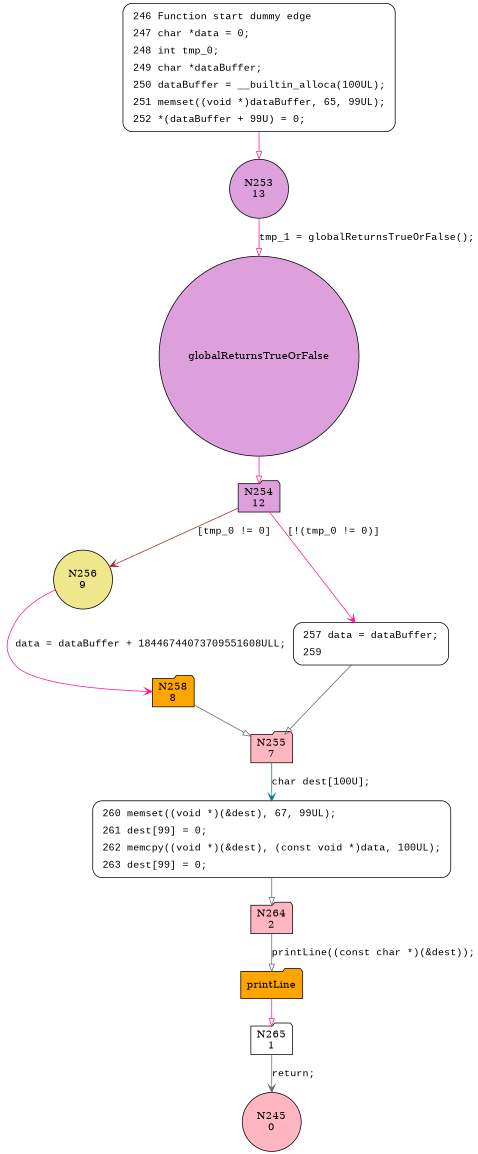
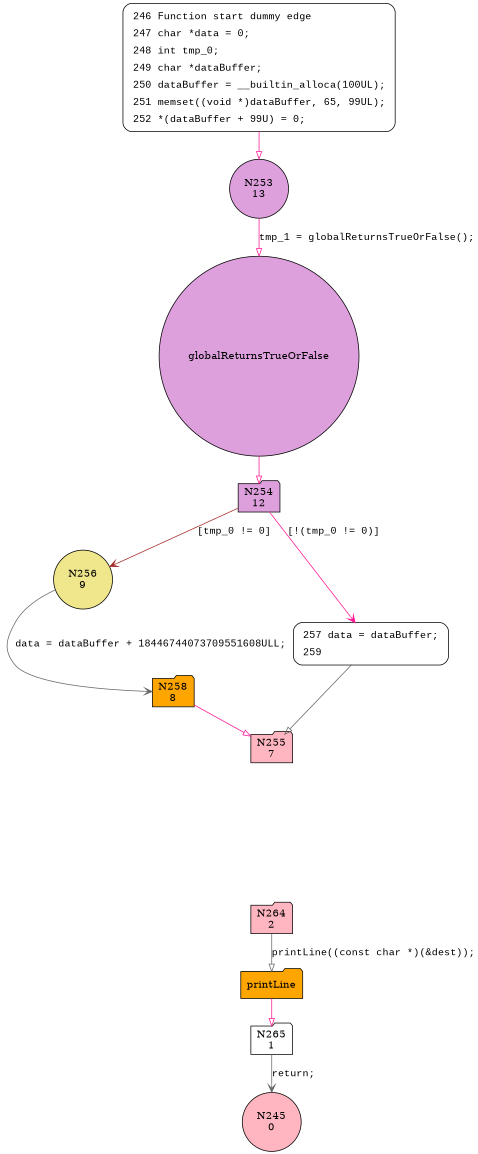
(30, 674) -> (30, 674)
(219, 719) -> (219, 719)
(272, 839) -> none
